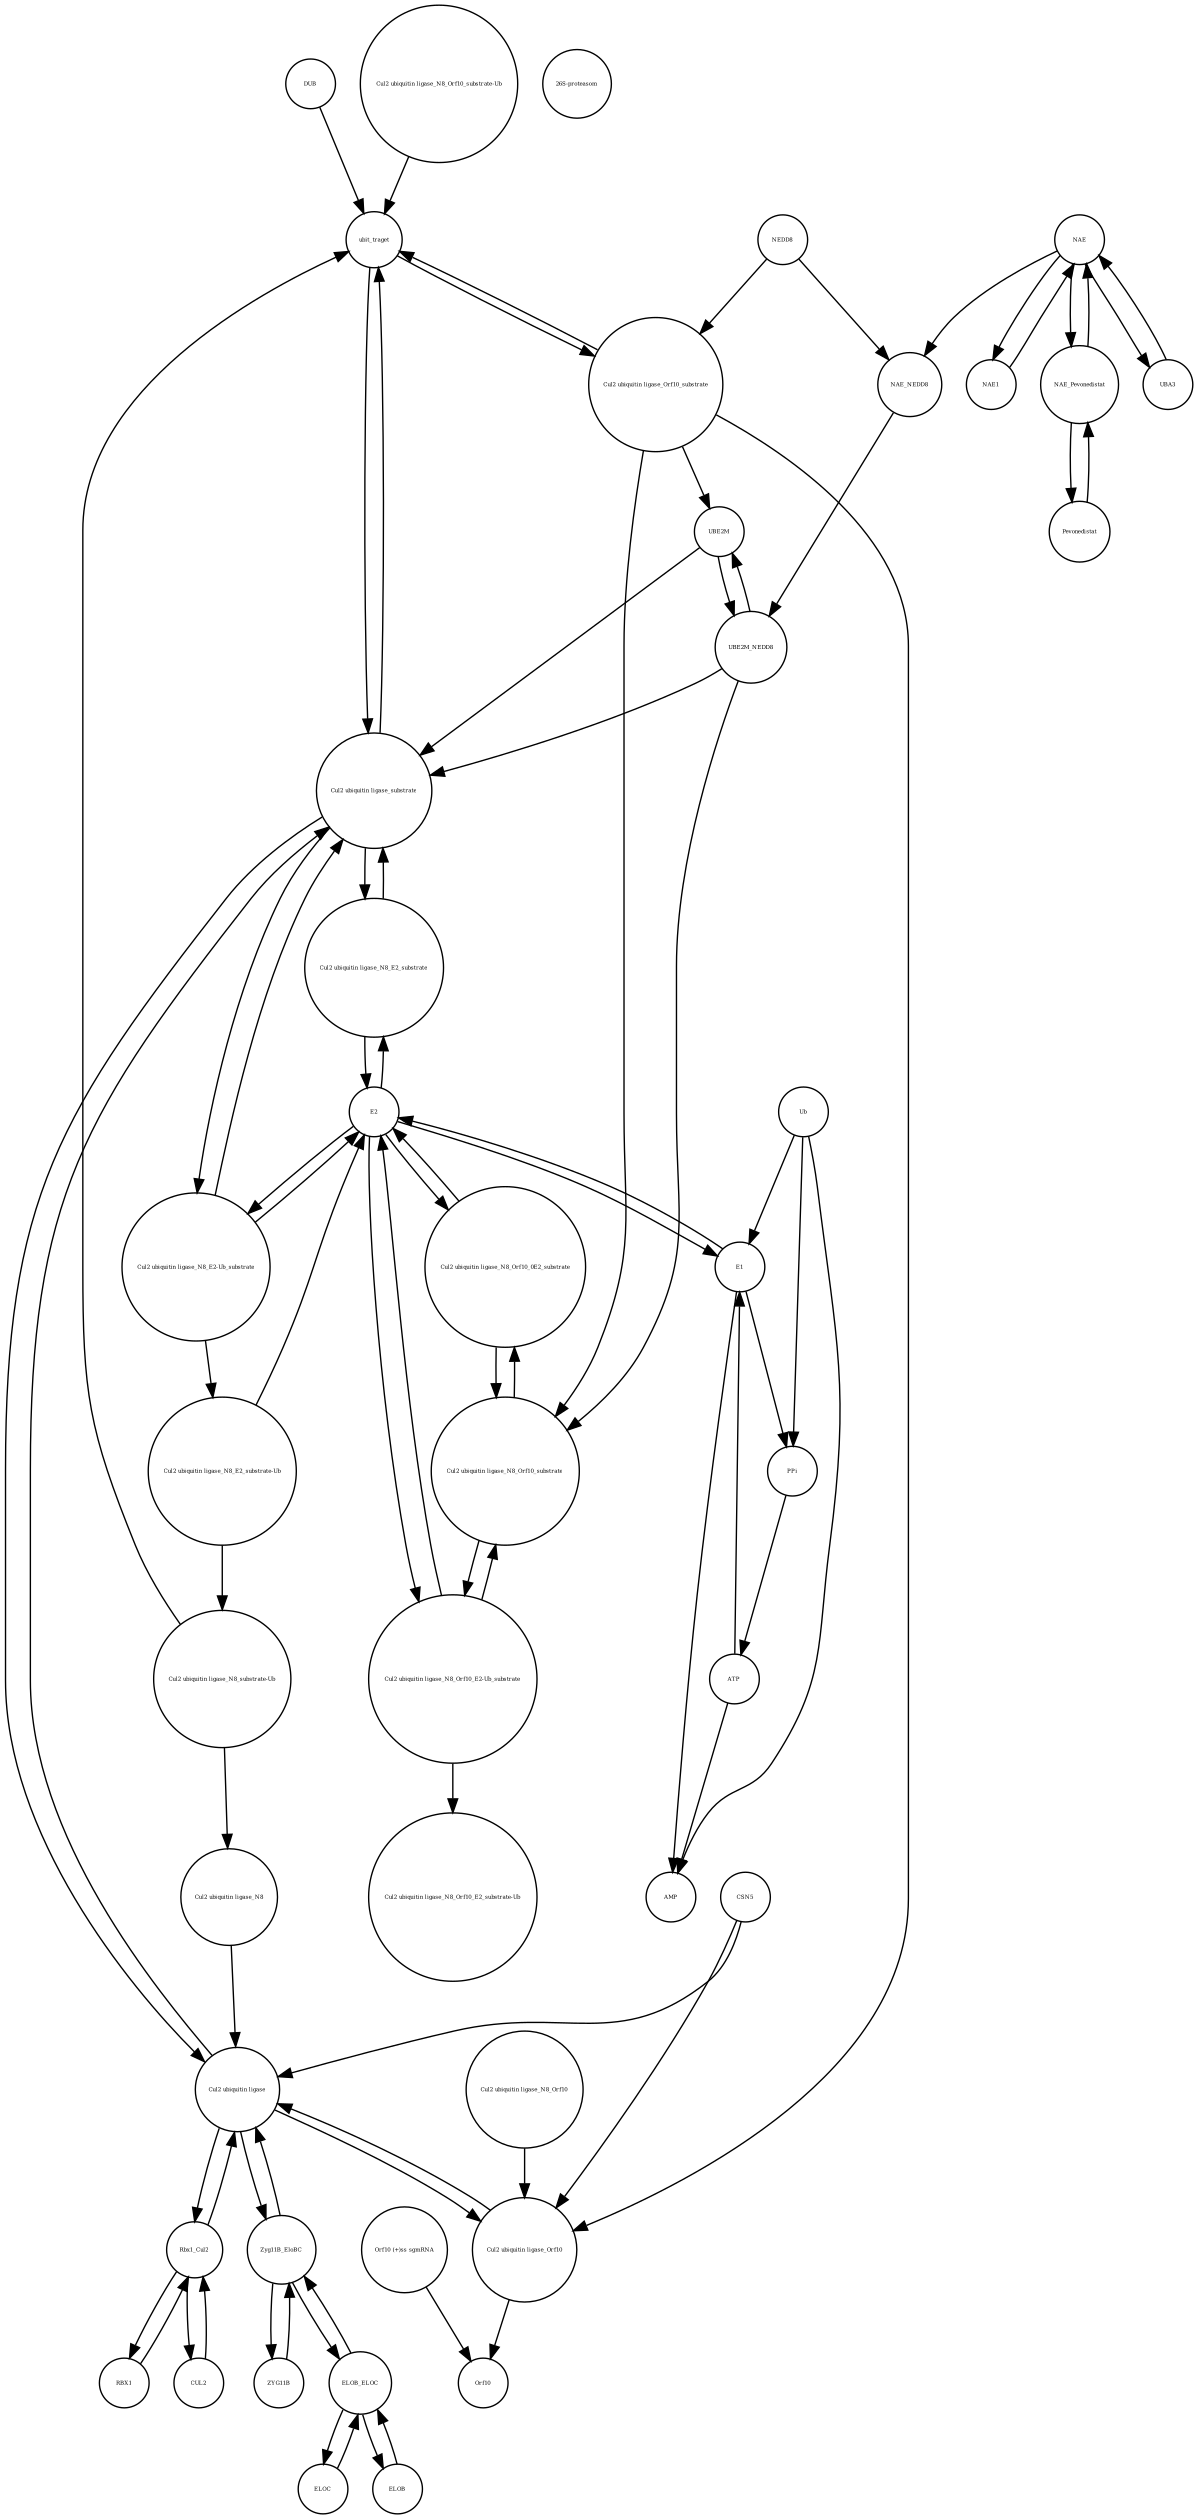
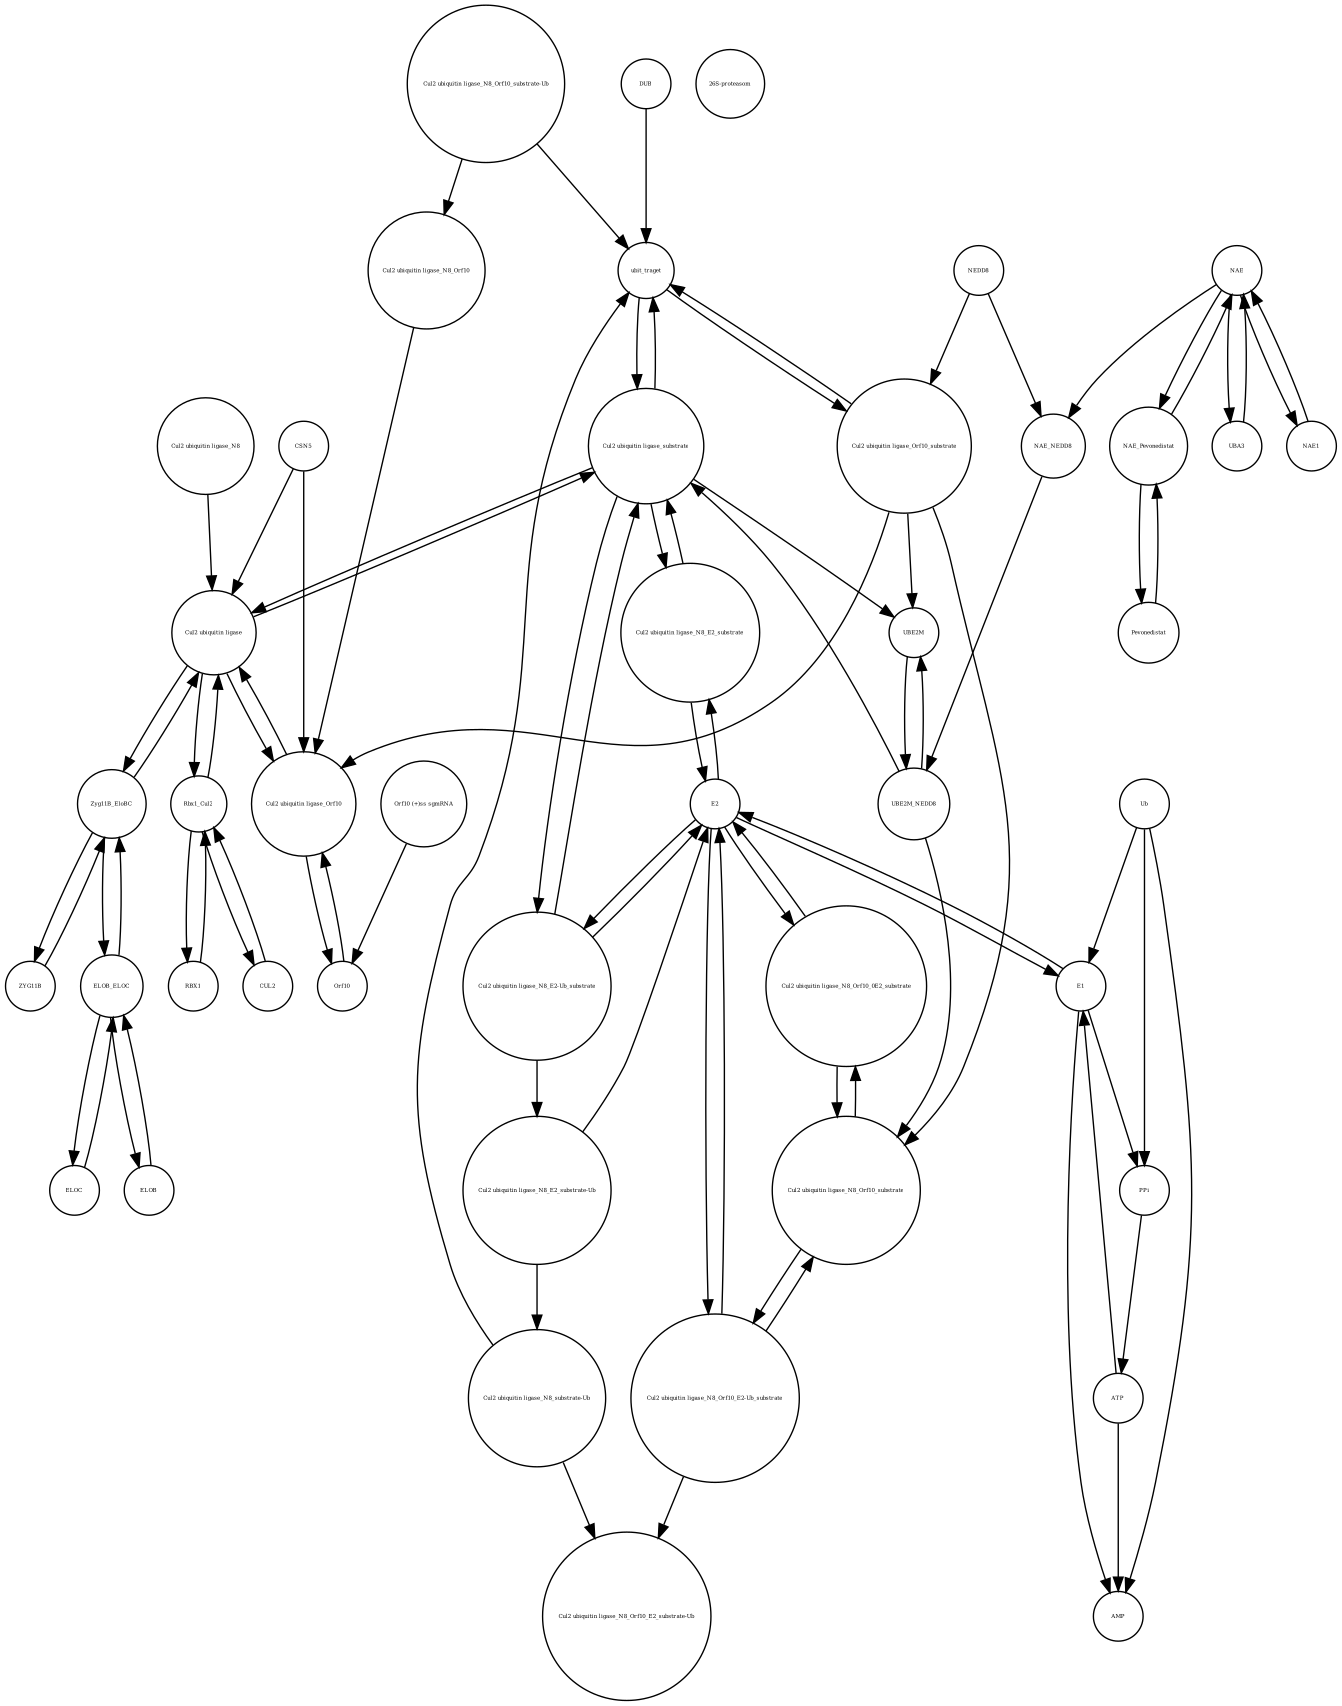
none -> (455, 180)
(566, 647) -> (789, 543)
none -> (336, 914)
(226, 1791) -> (576, 1494)
